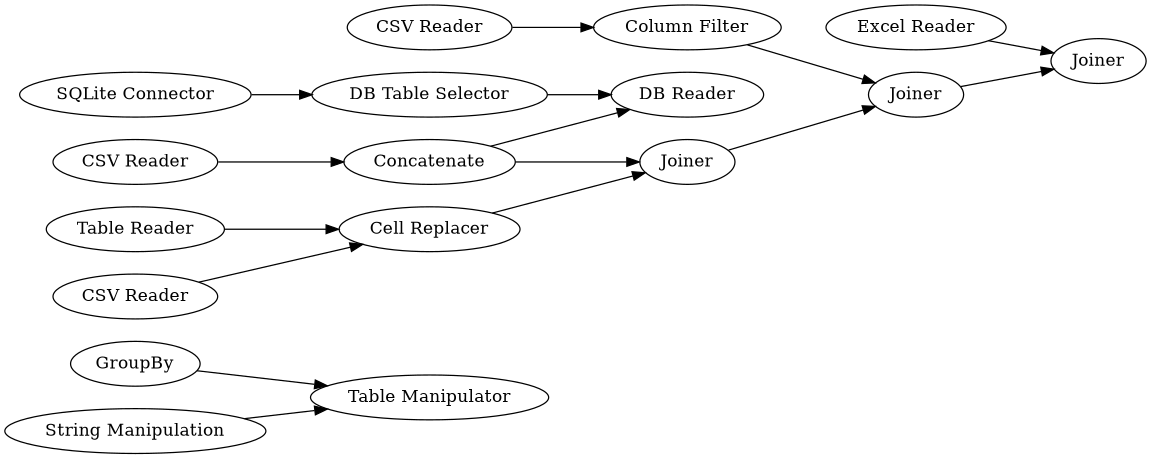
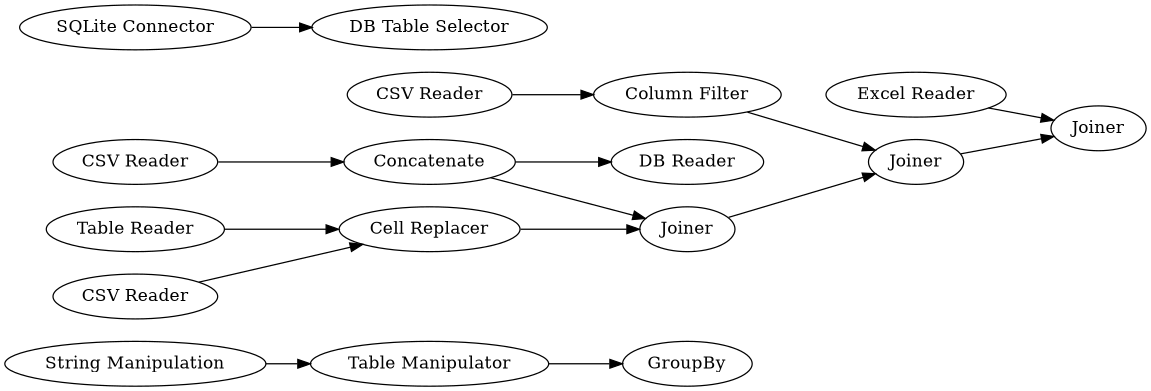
(573, 95) -> none
(256, 378) -> (579, 364)
